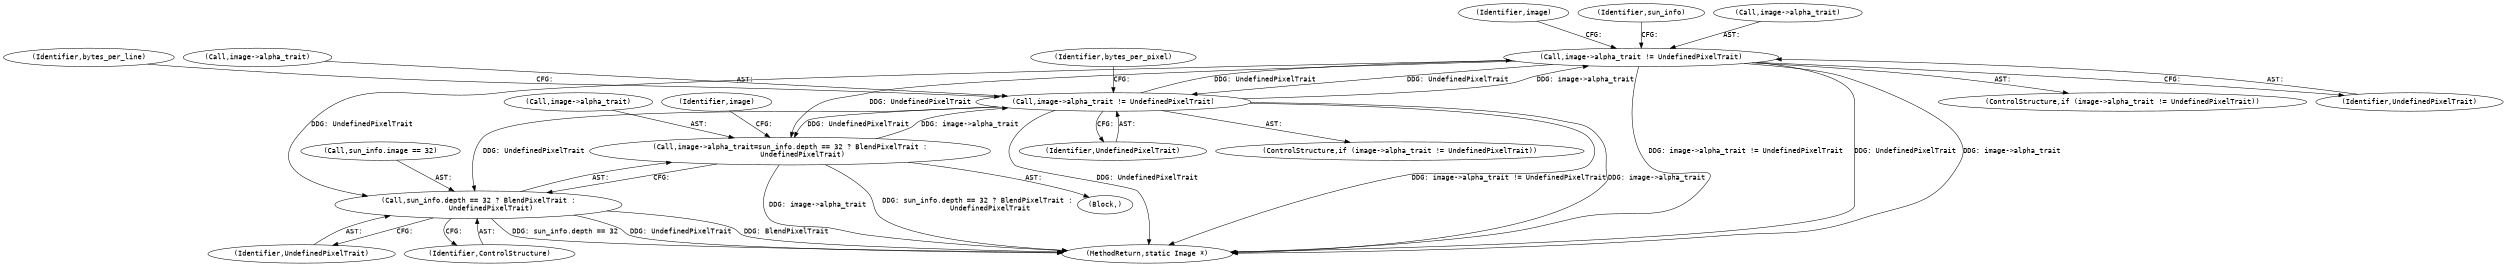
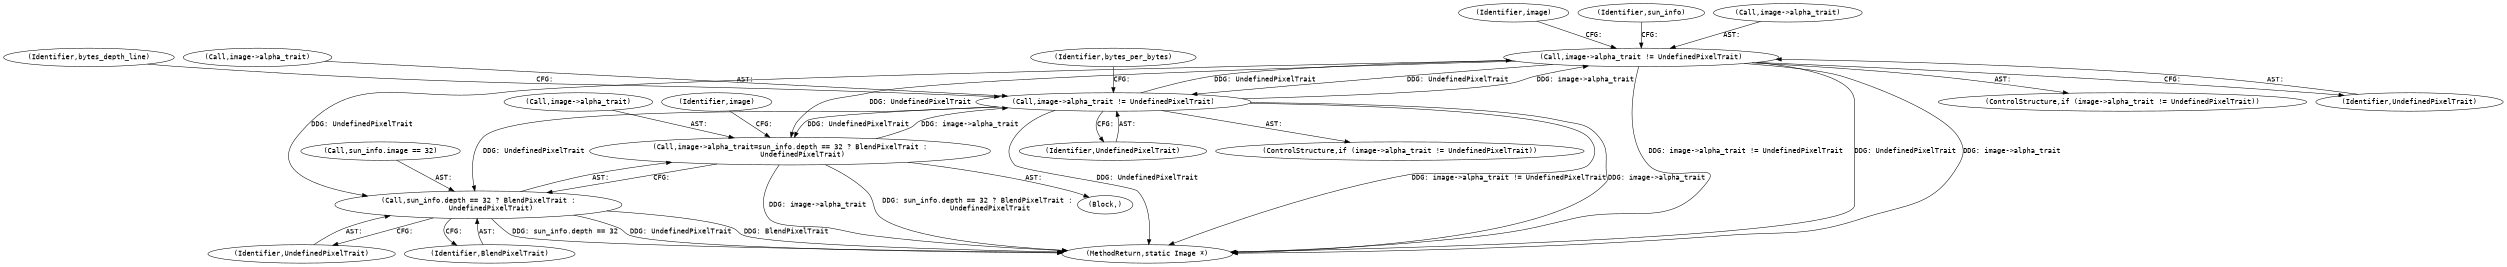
(89, 57) -> (89, 57)
(1113, 57) -> (1113, 57)
(490, 254) -> (490, 254)
